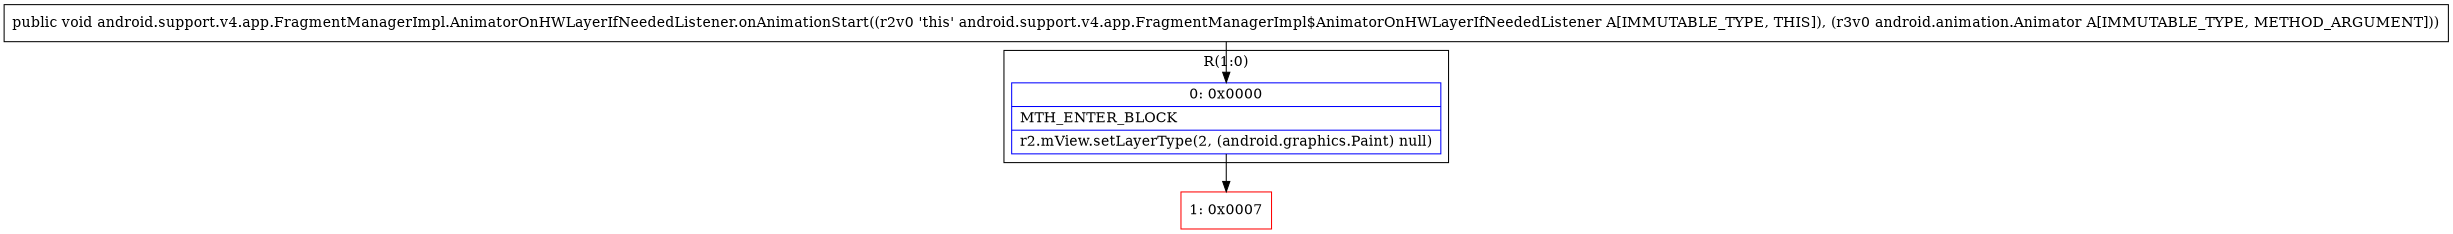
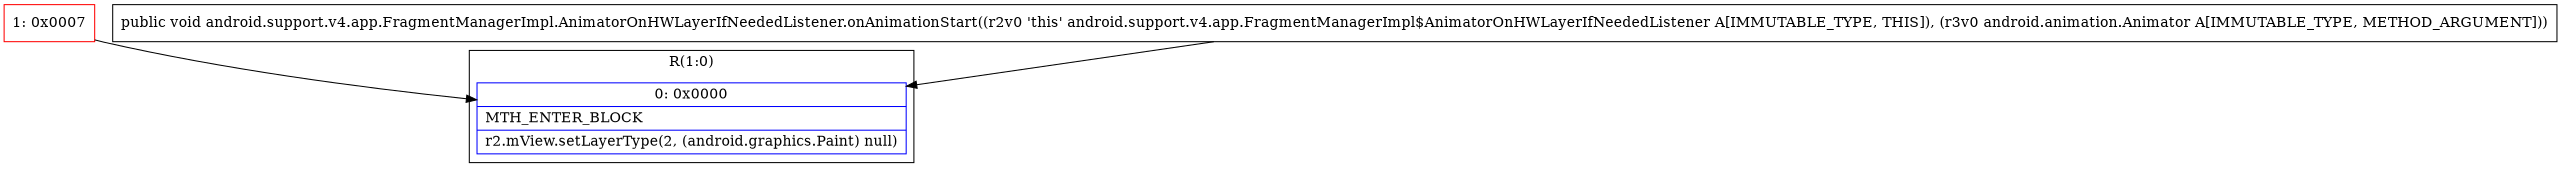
(1226, 169) -> (280, 75)
